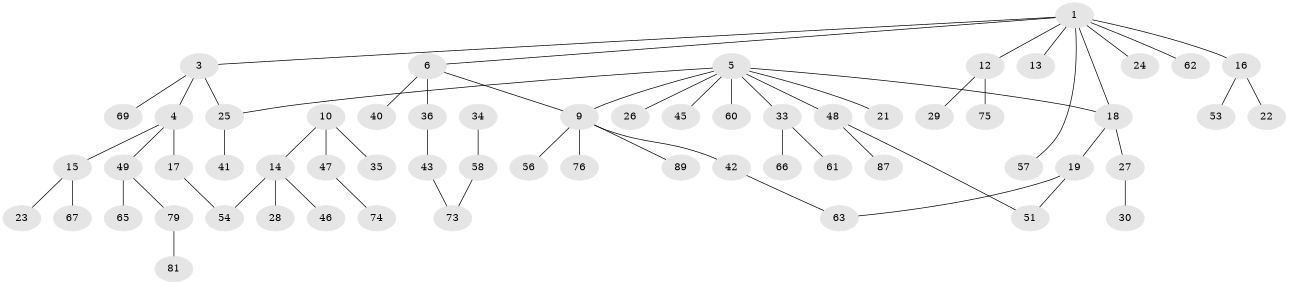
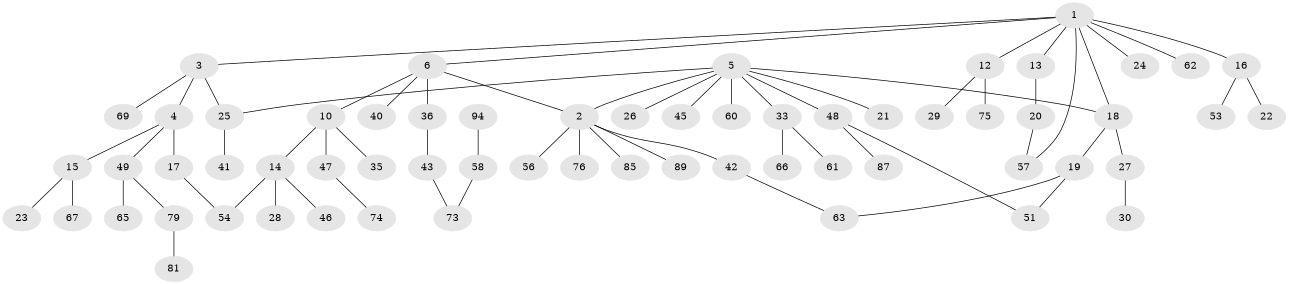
none -> (379, 91)
(478, 117) -> (478, 117)
(580, 117) -> (580, 117)
none -> (1036, 117)
none -> (630, 168)
